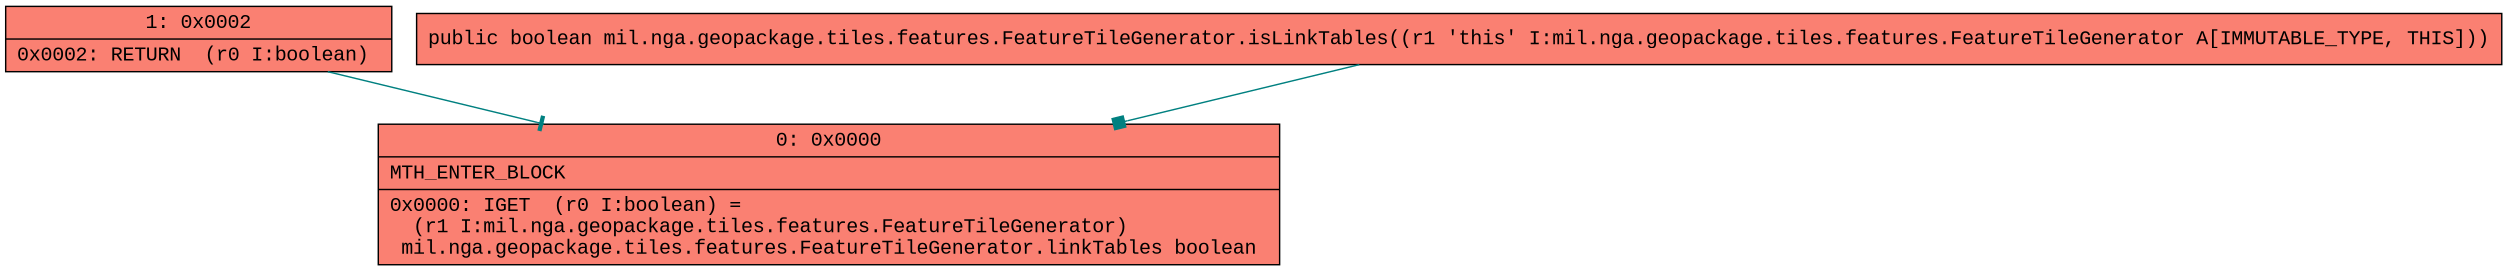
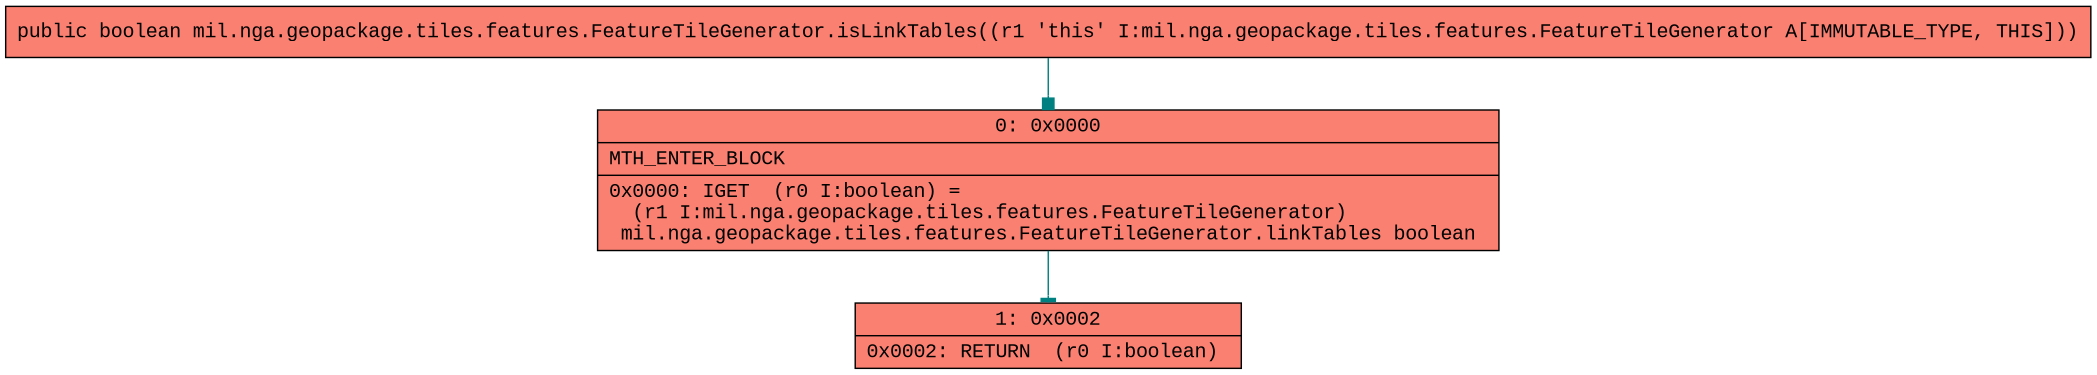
(432, 97) -> (1048, 273)
